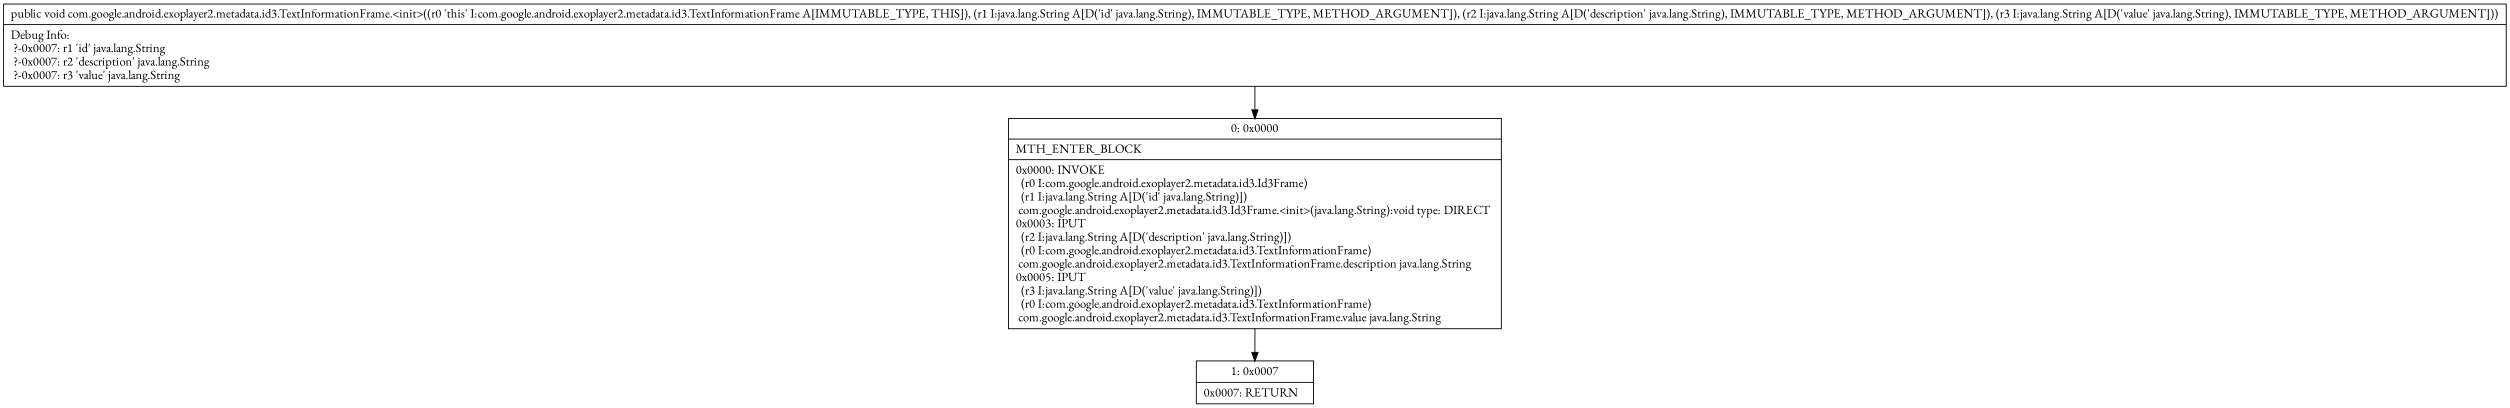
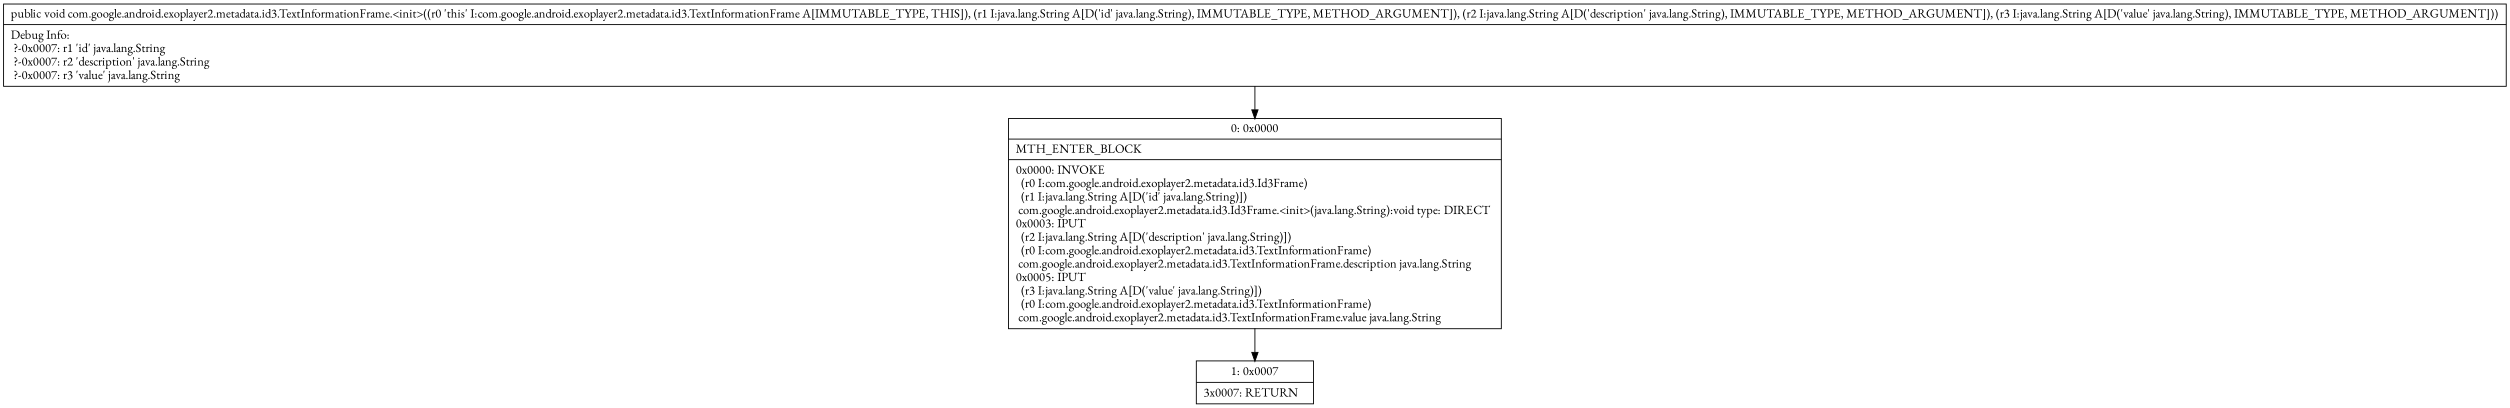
(1255, 393) -> (1255, 393)
